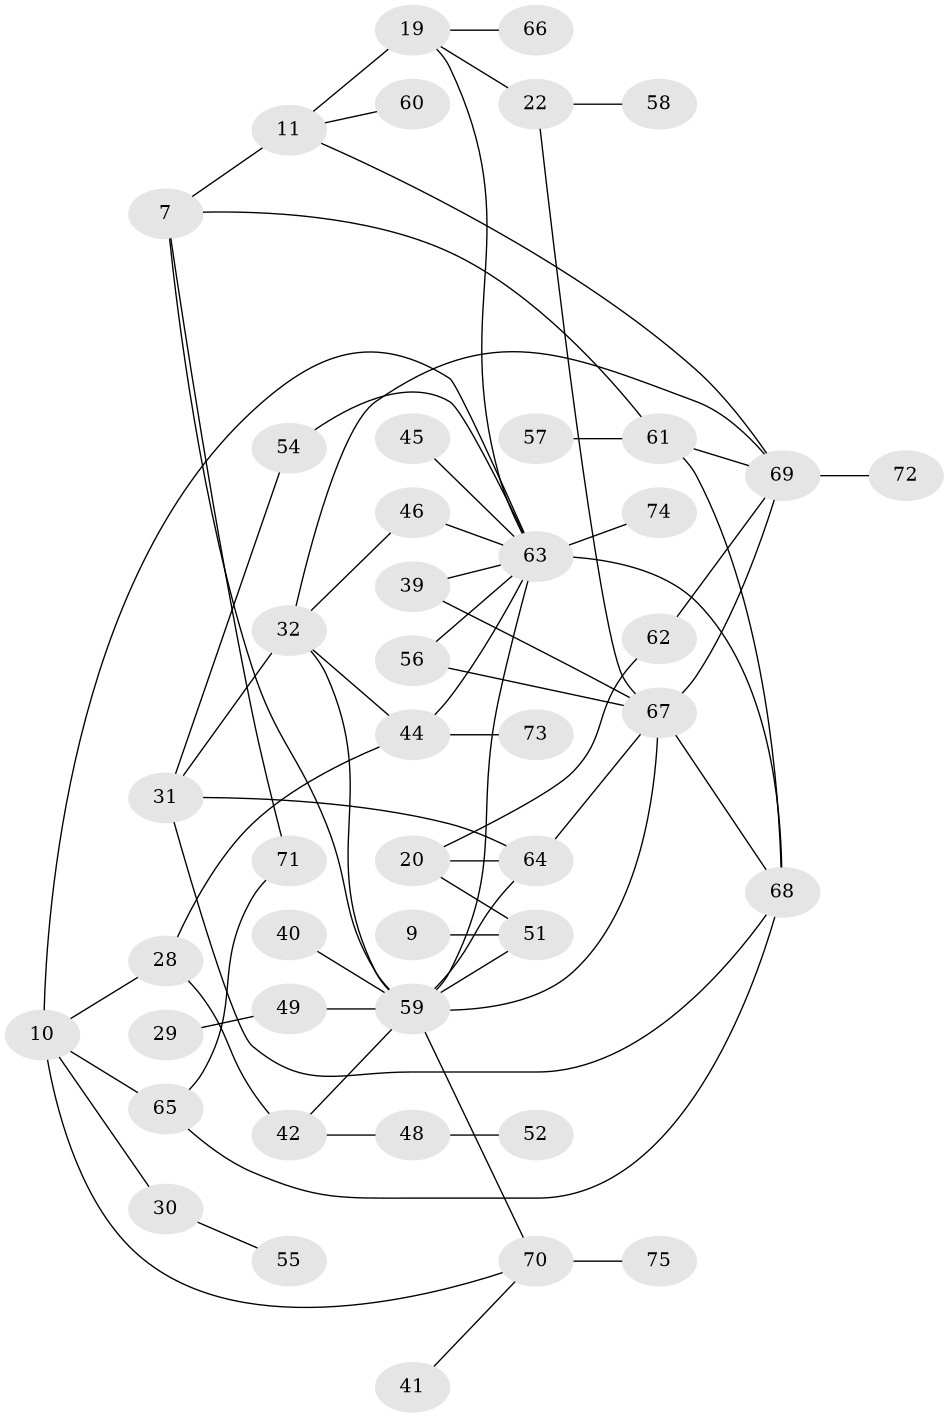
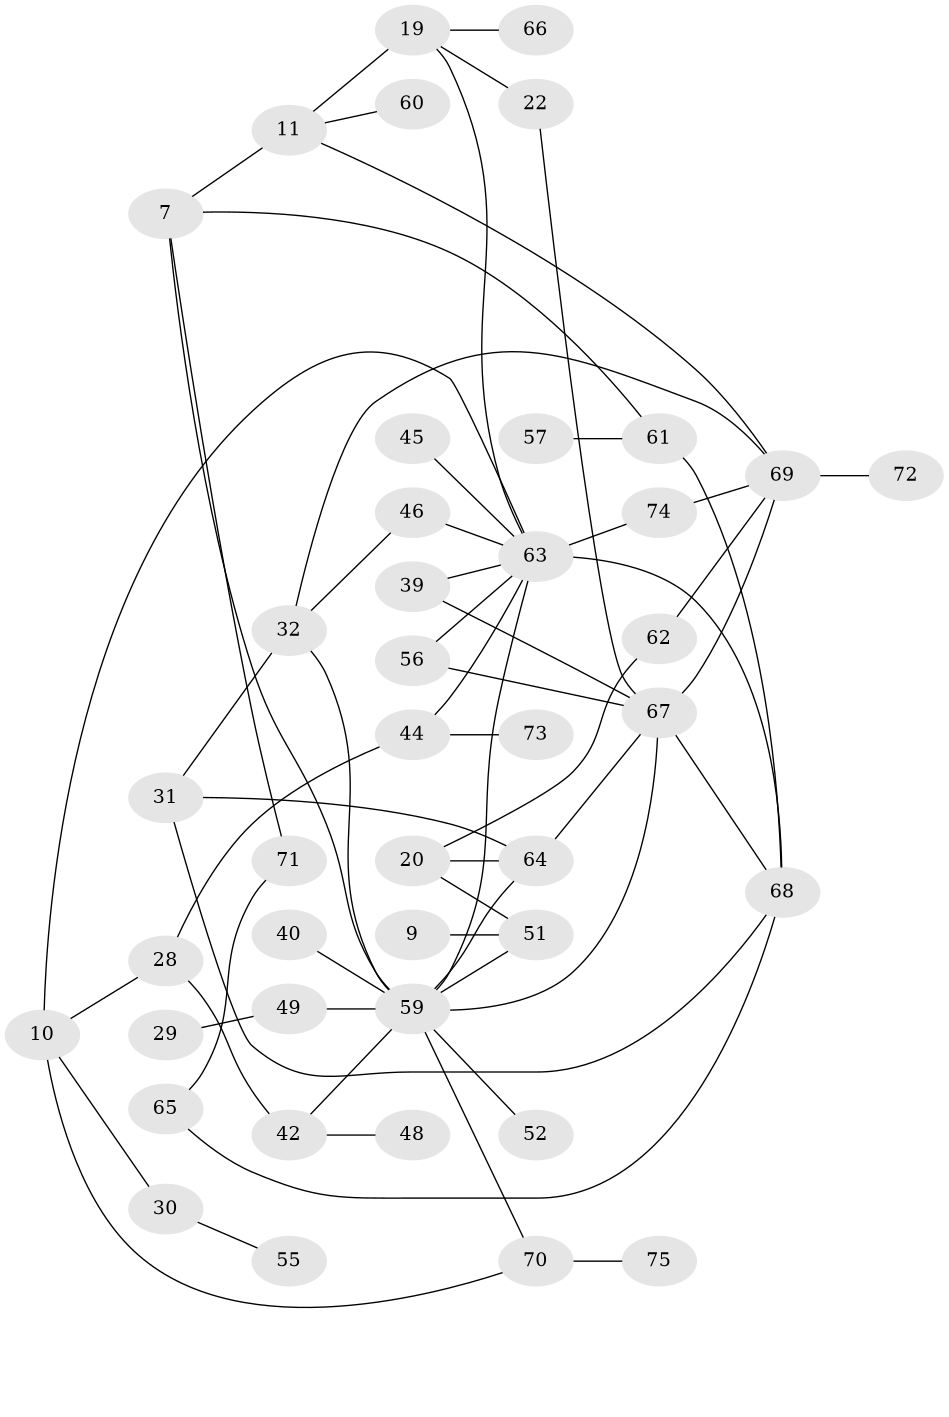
(659, 104) -> none
(289, 448) -> none
(721, 457) -> (721, 494)
(351, 683) -> none
(104, 1072) -> none
(465, 1135) -> (466, 1064)
(413, 1387) -> none
